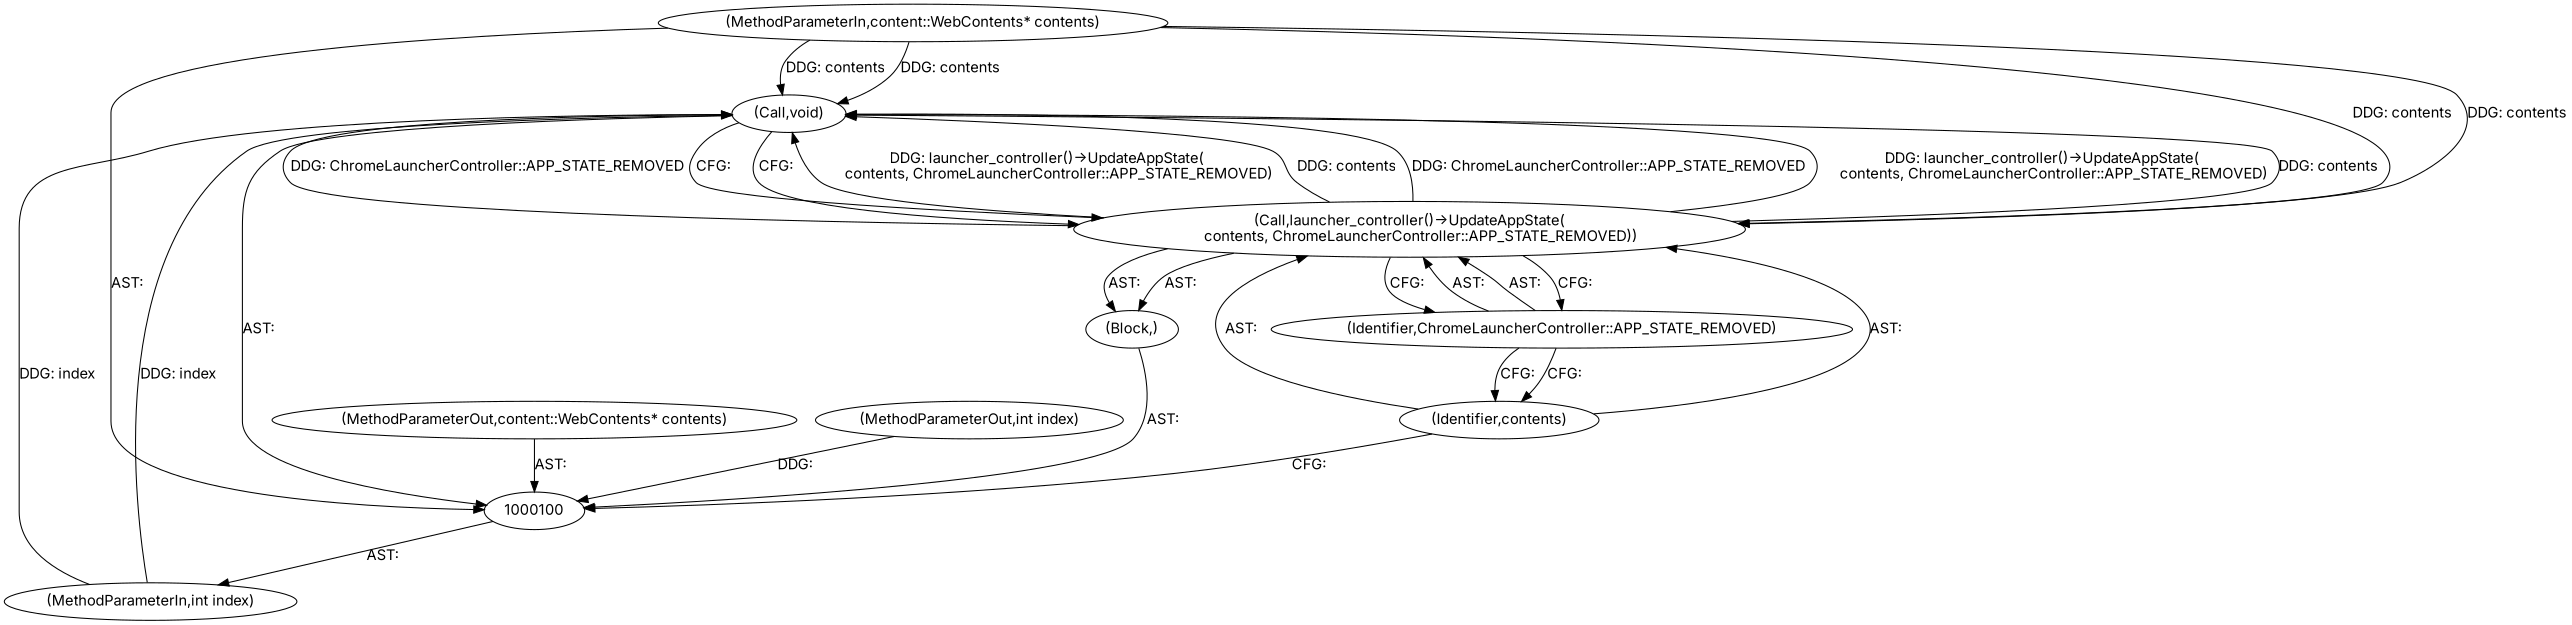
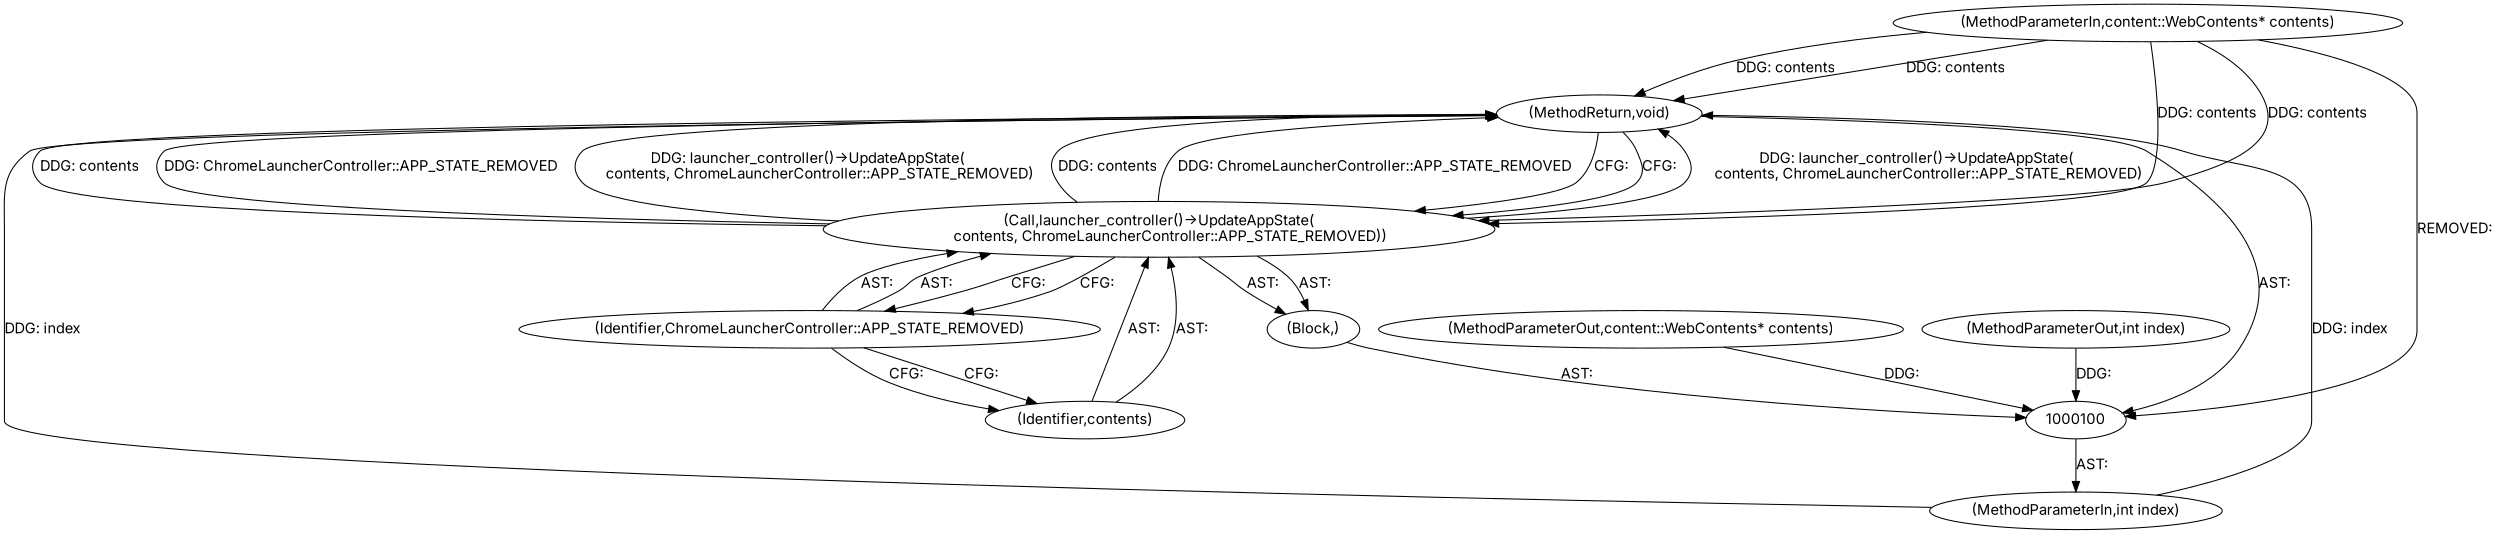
(789, 114) -> (1599, 114)
(129, 284) -> (2457, 229)
(553, 465) -> (1904, 375)
(1015, 488) -> none
